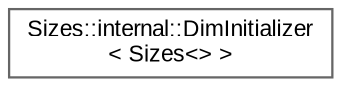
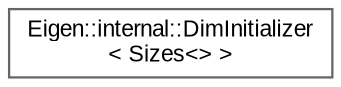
(171, 43) -> (171, 43)
